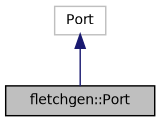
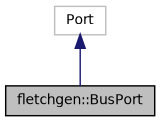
(80, 101) -> (80, 101)
